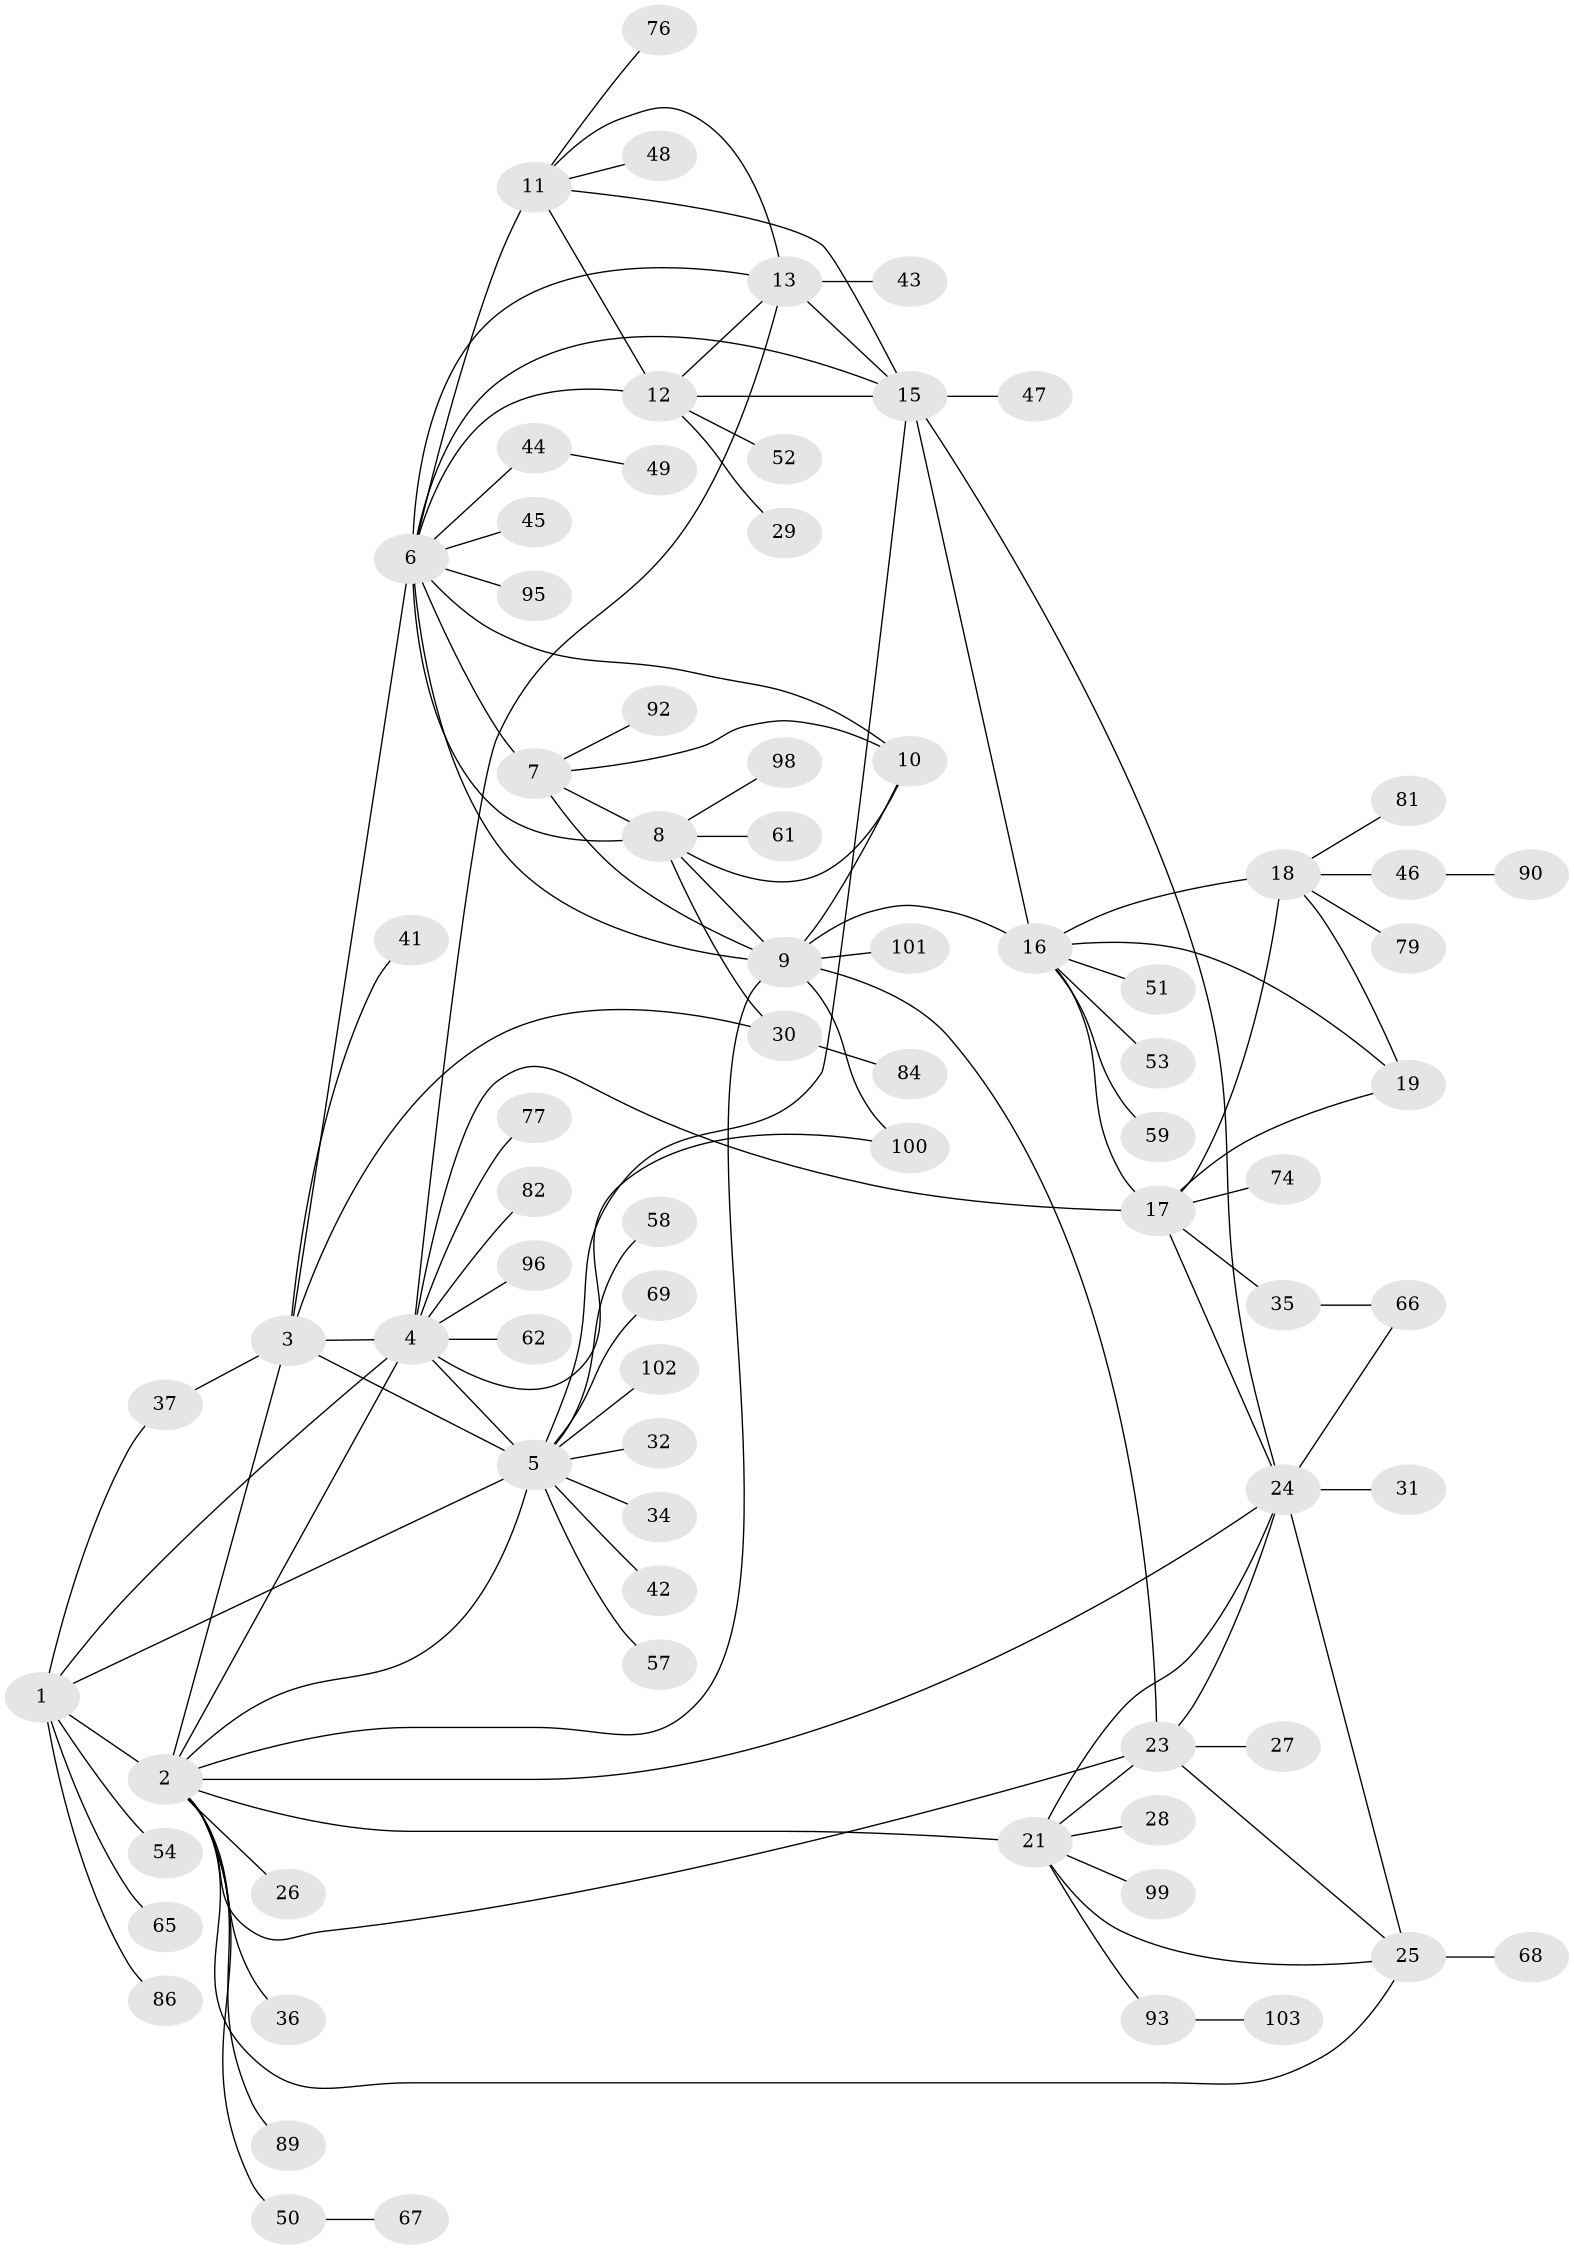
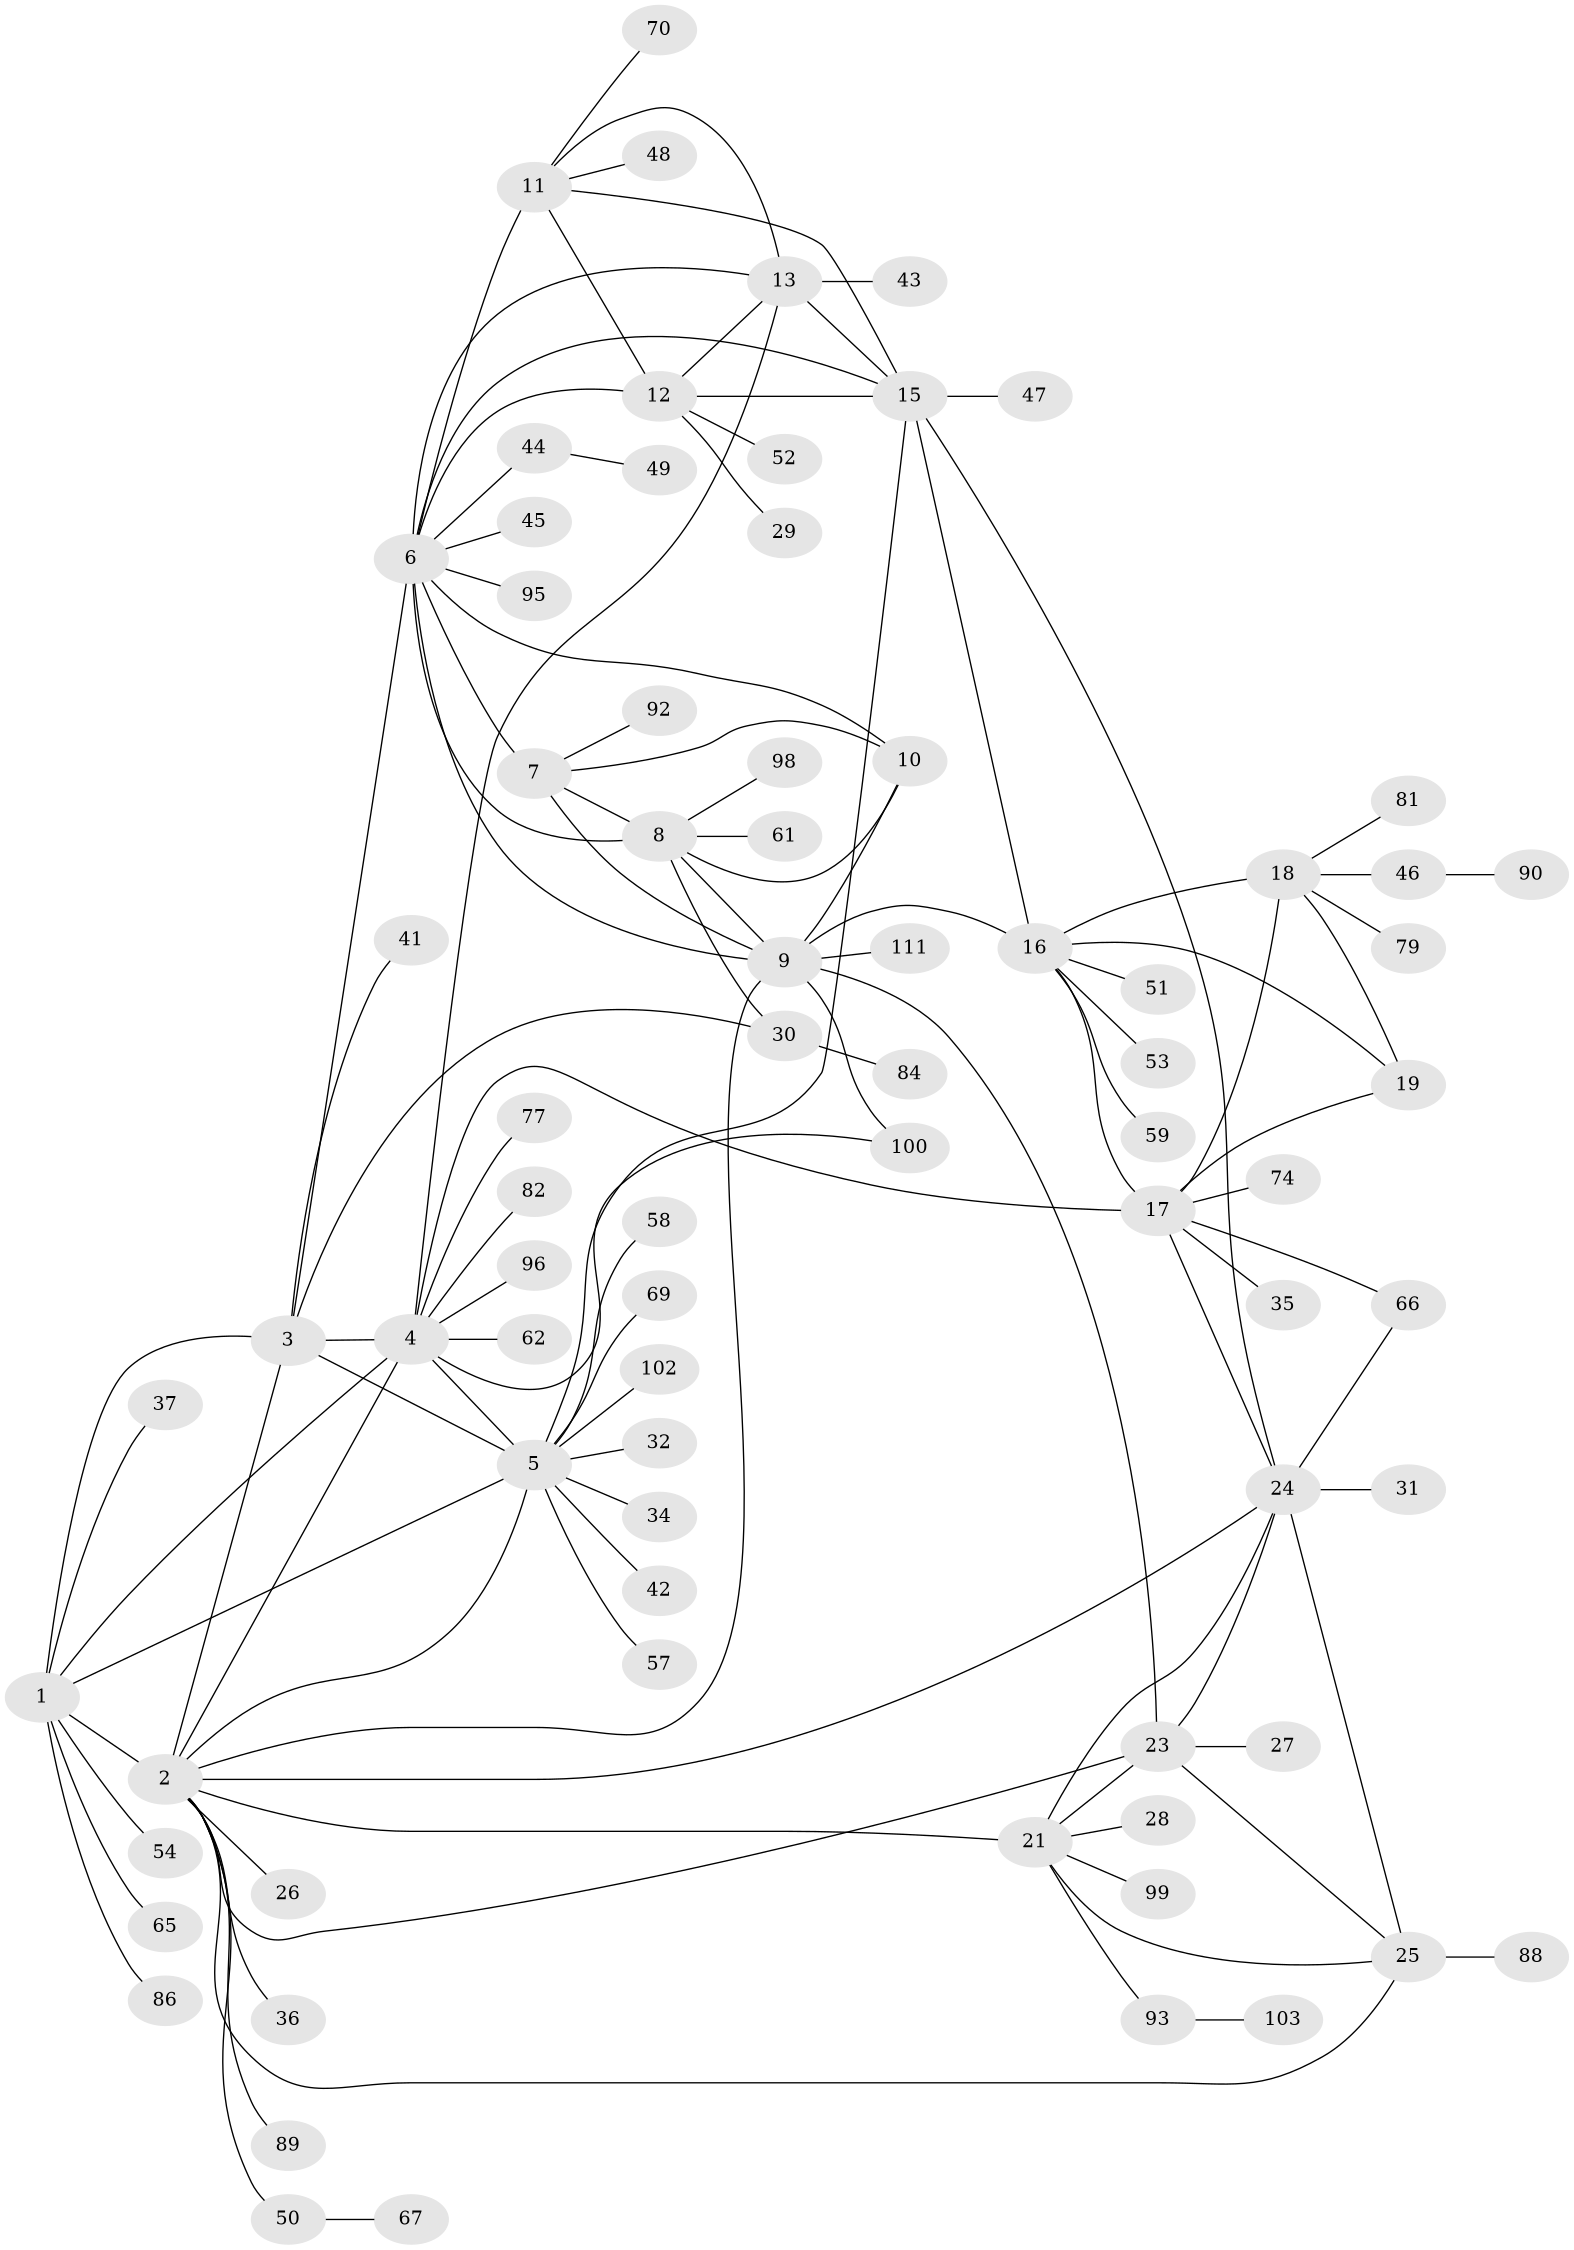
(660, 30) -> (660, 30)
(910, 948) -> (910, 948)
(1346, 1305) -> (1285, 1254)
(227, 1373) -> (89, 1453)
(1531, 1957) -> (1531, 1957)
